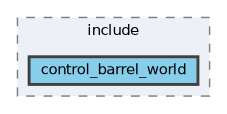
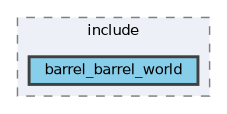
(114, 71) -> (114, 71)
